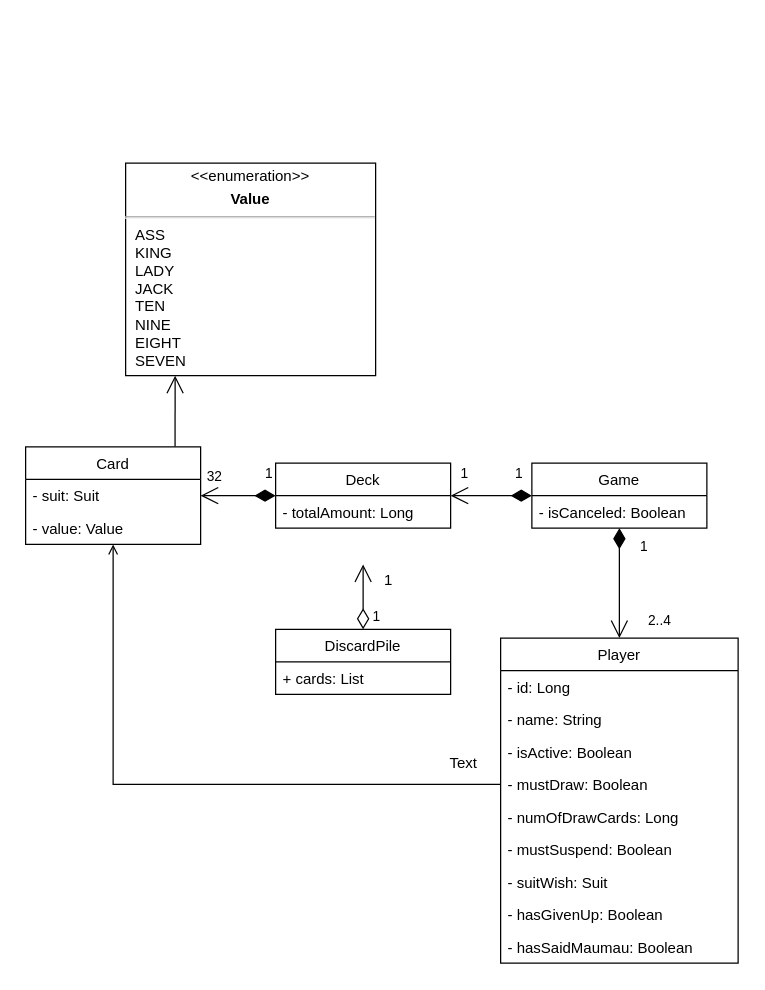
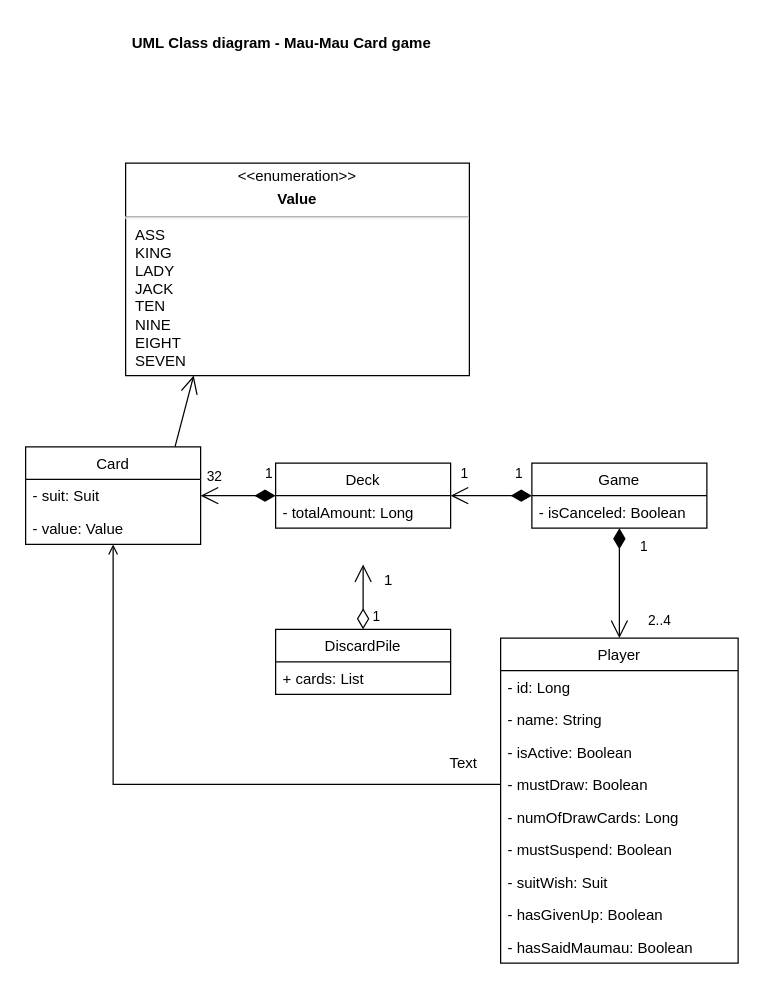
none -> (282, 42)
(251, 269) -> (298, 269)
